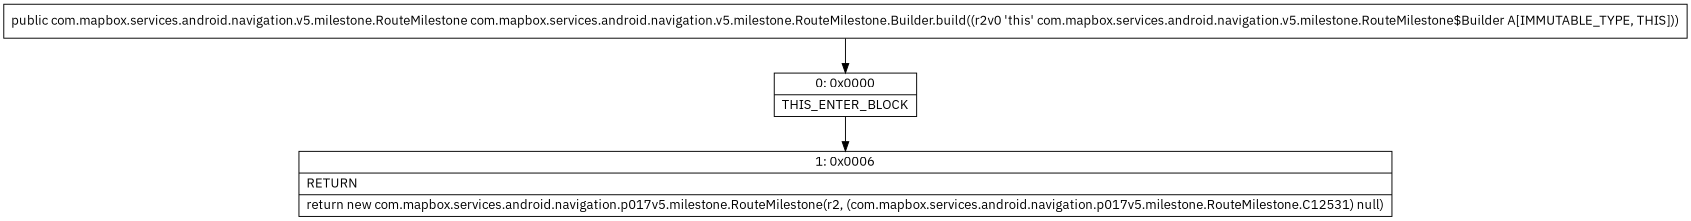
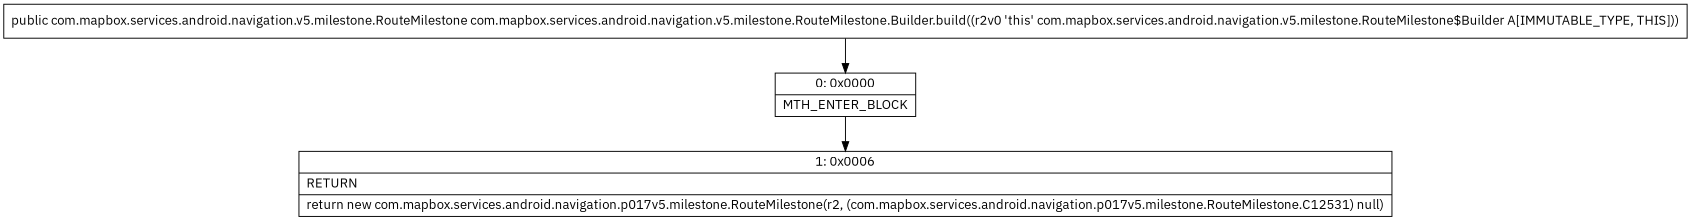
(845, 105) -> (845, 105)
